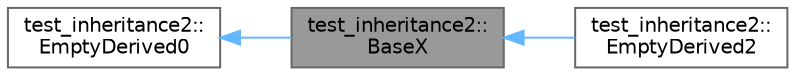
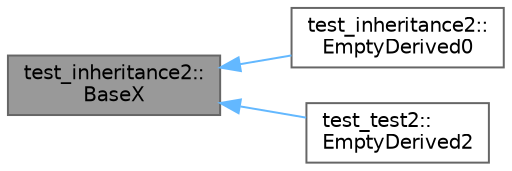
(266, 38) -> (266, 60)
(681, 38) -> (398, 133)
